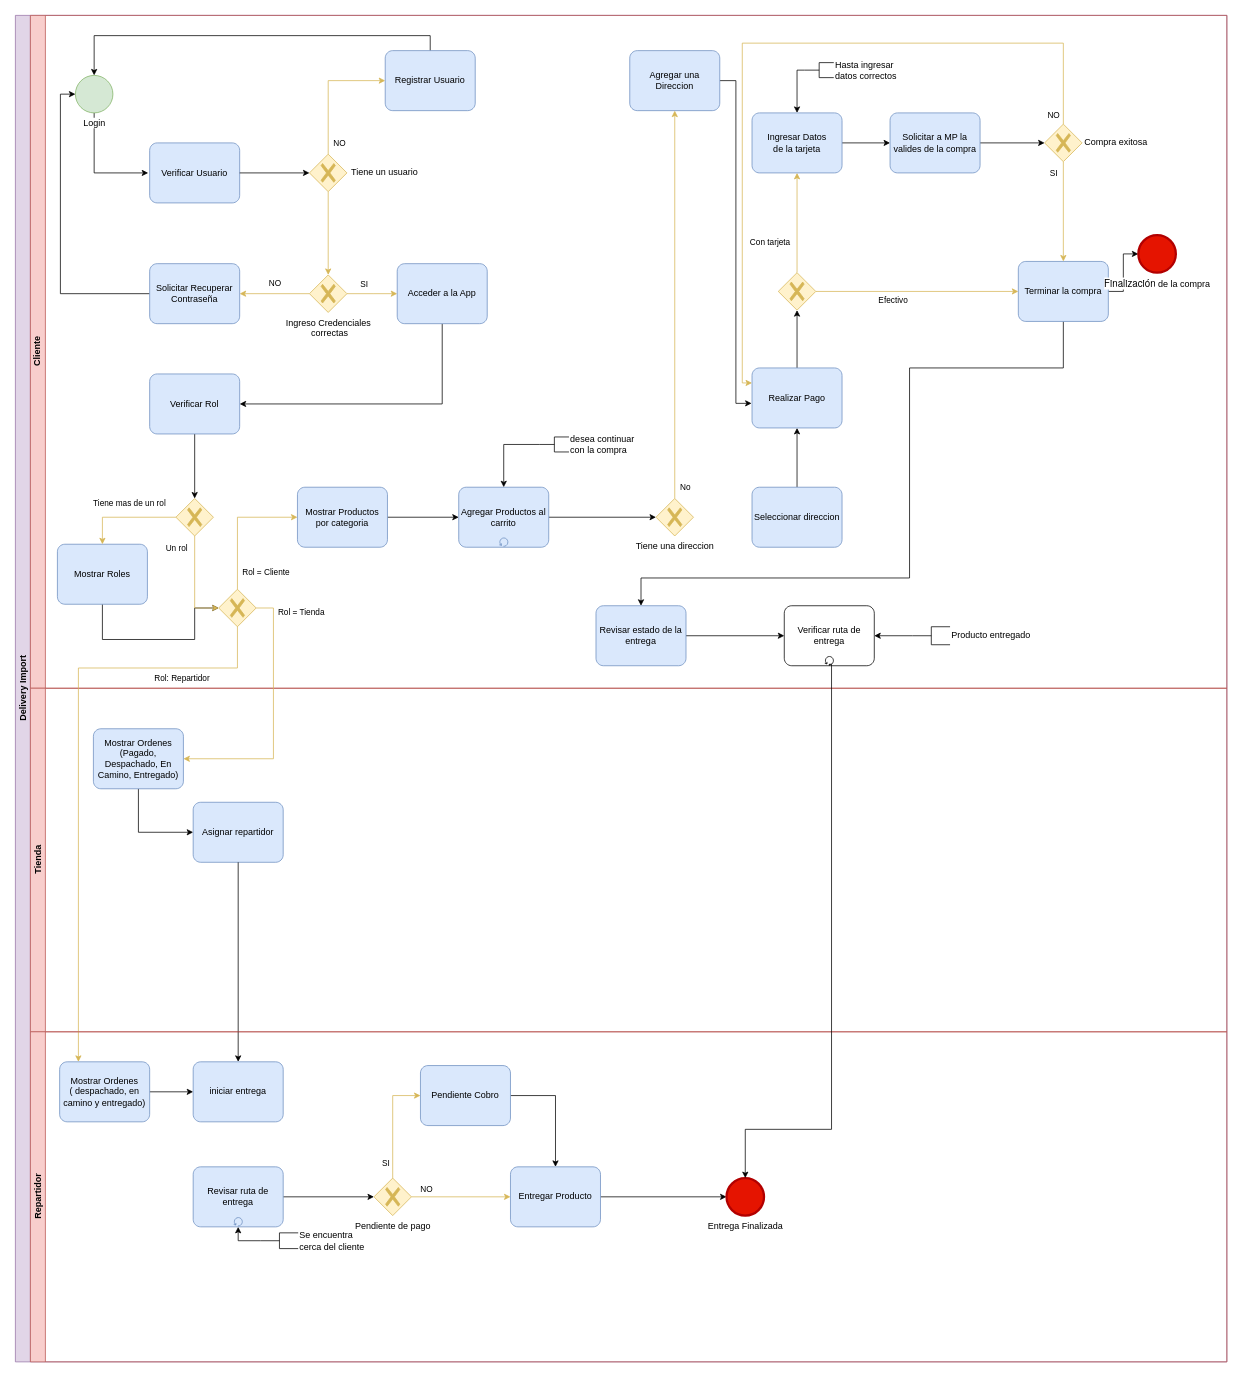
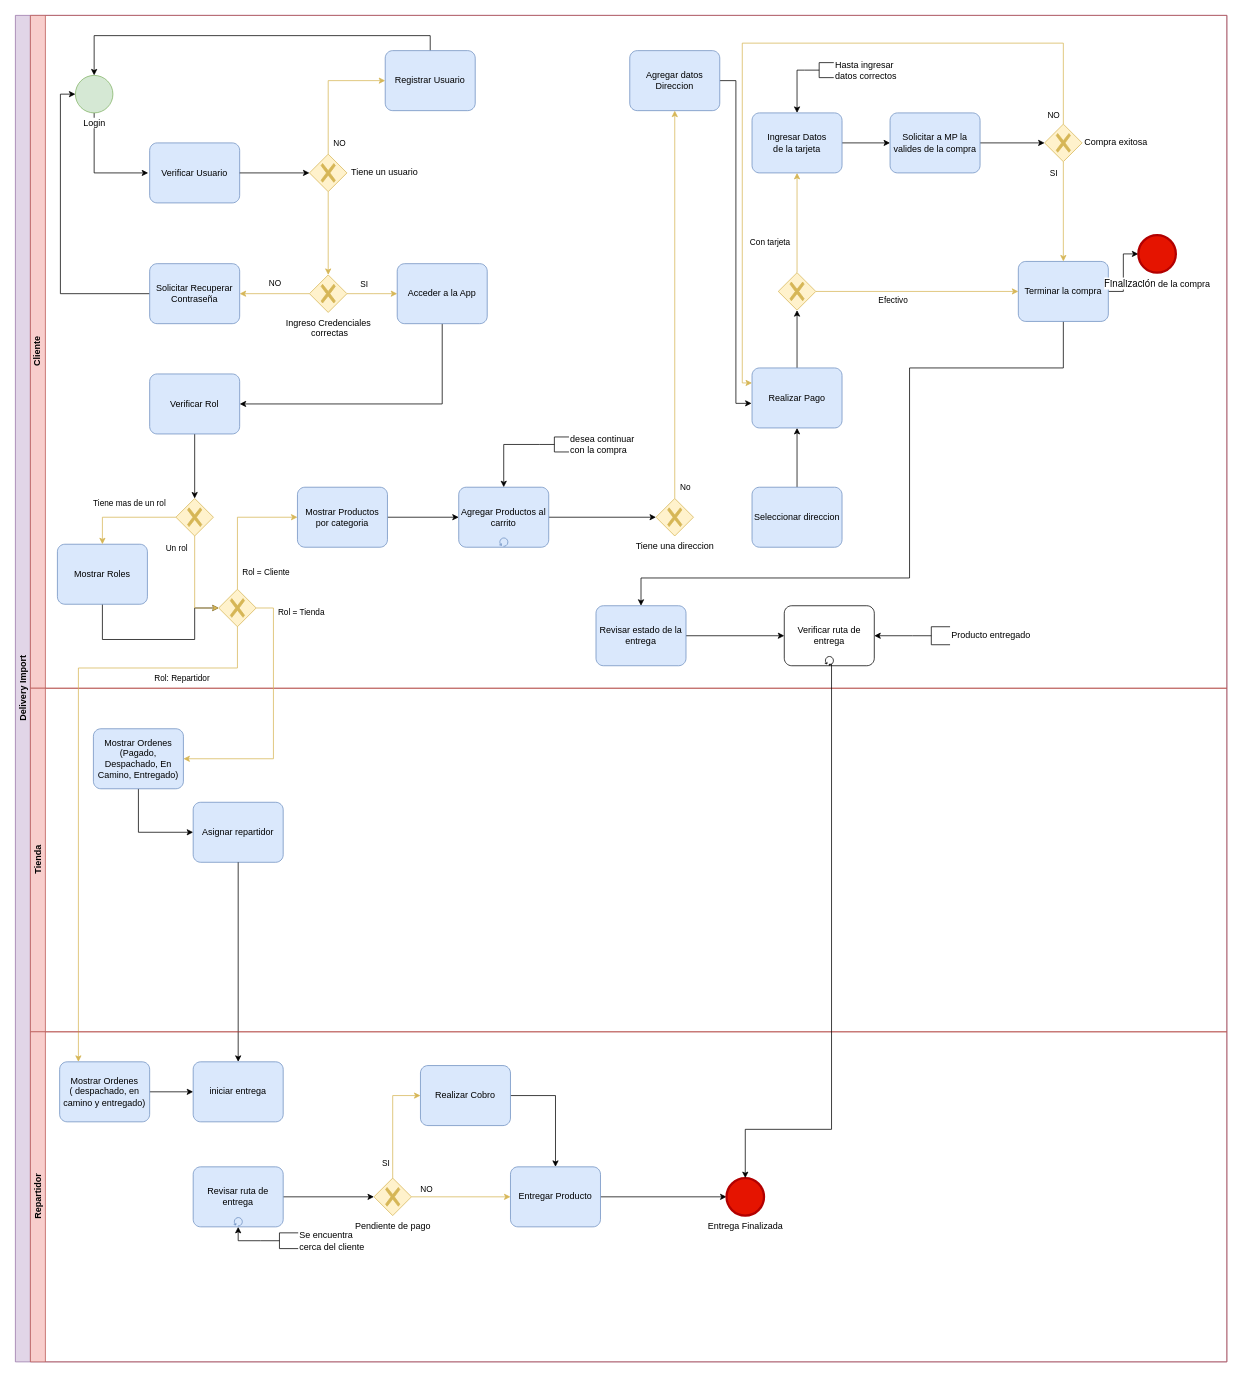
(675, 81) -> (675, 81)
(465, 1095) -> (465, 1095)
